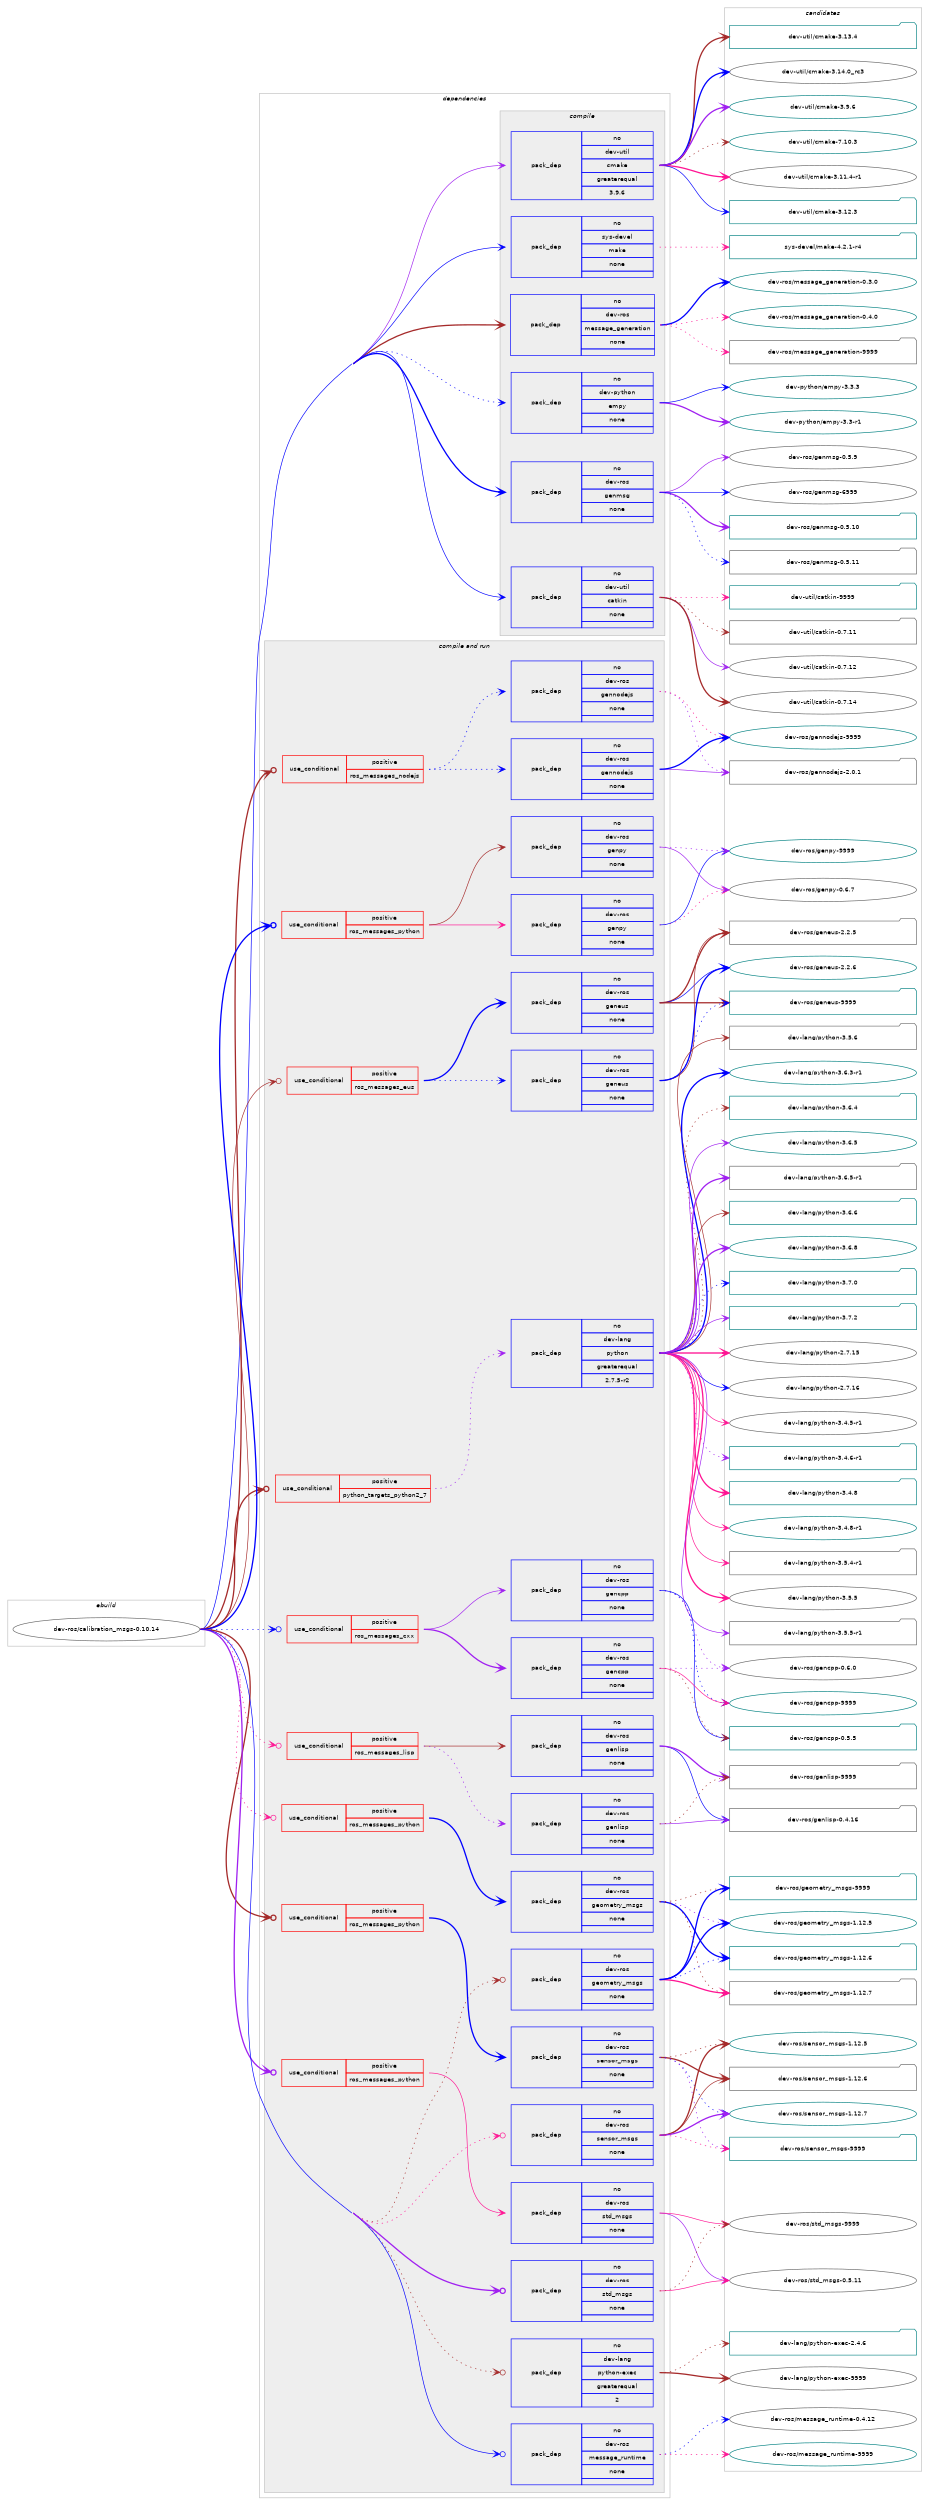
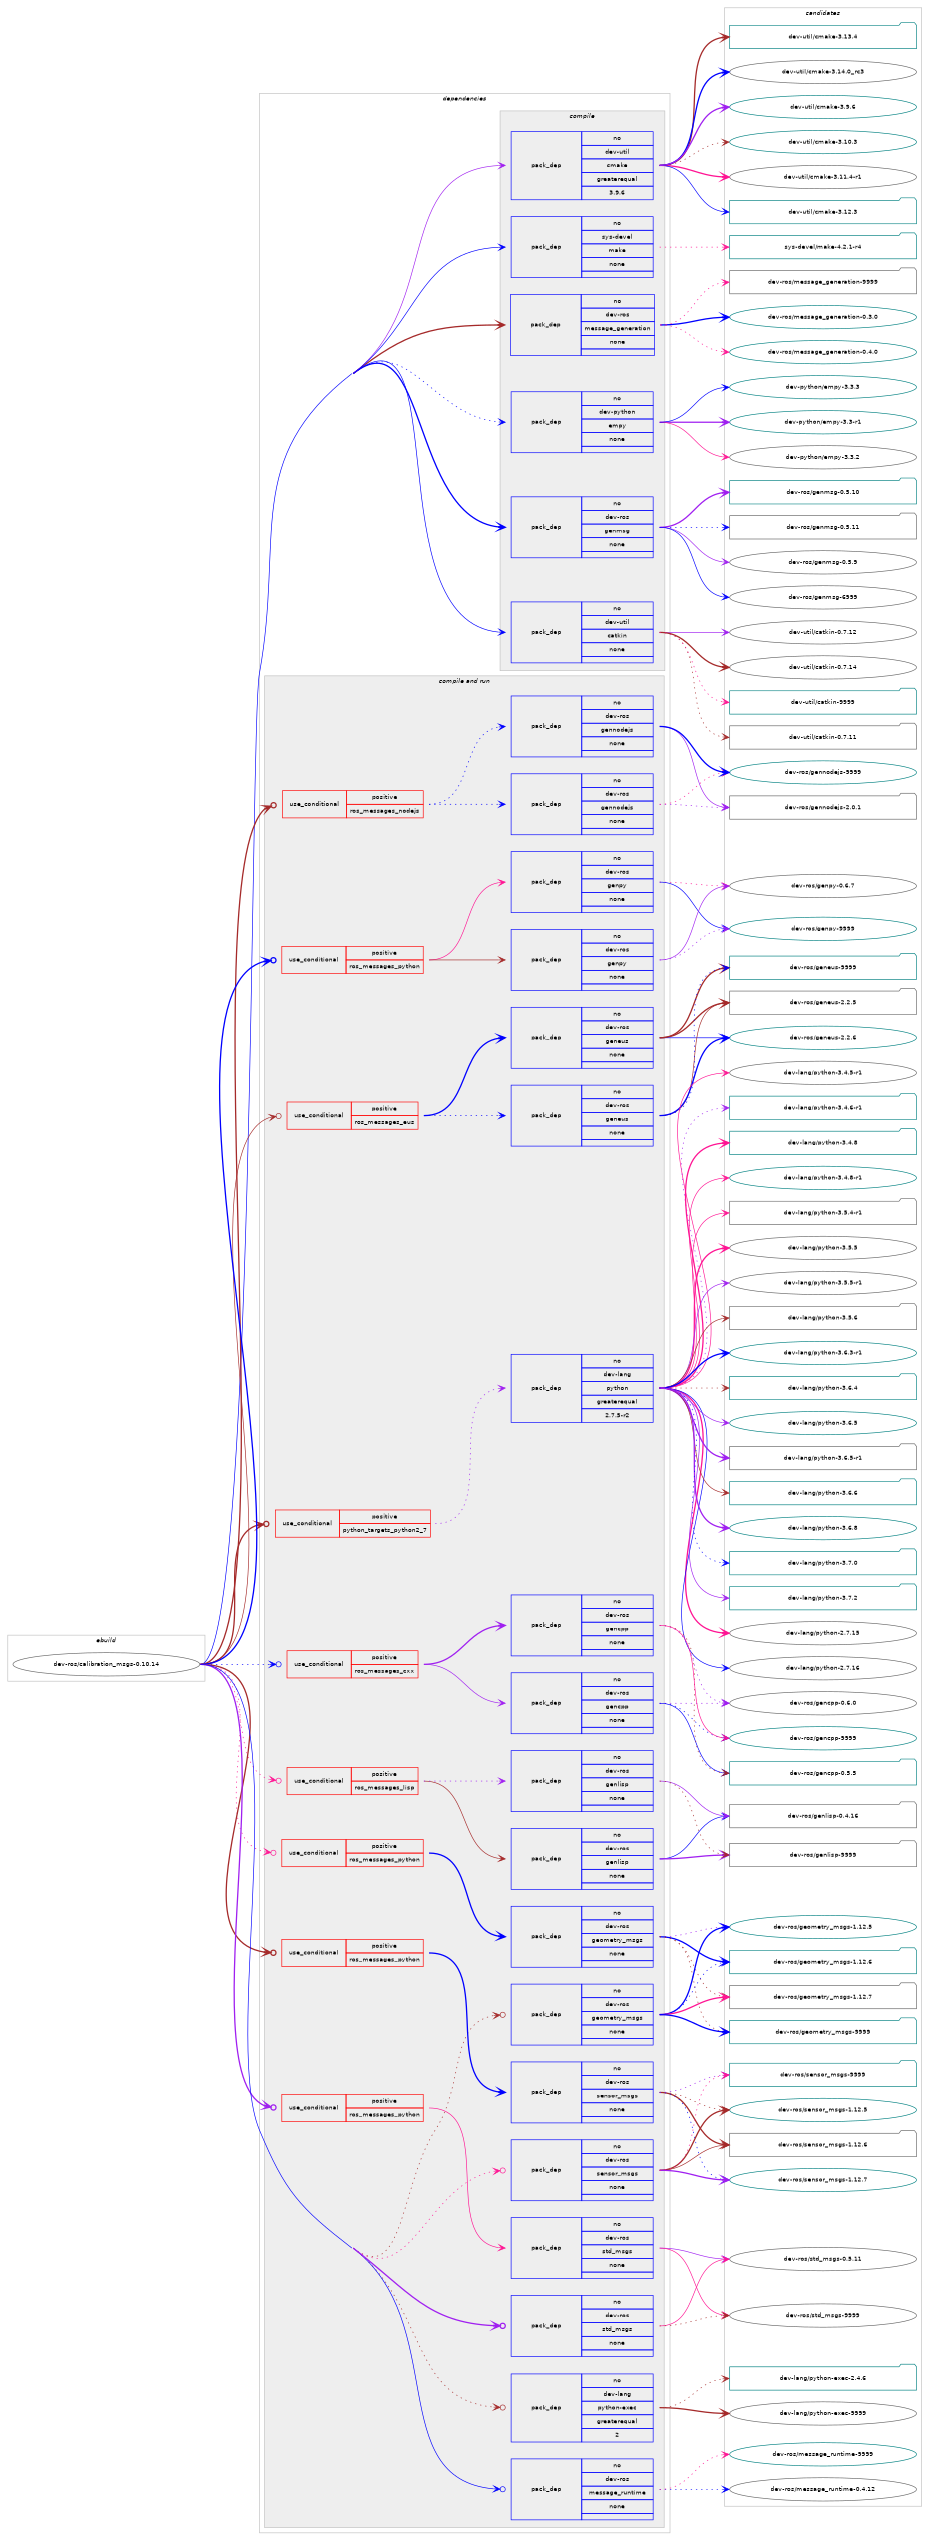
(823, 142) -> (823, 142)
none -> (823, 457)
(823, 1633) -> (823, 1283)
